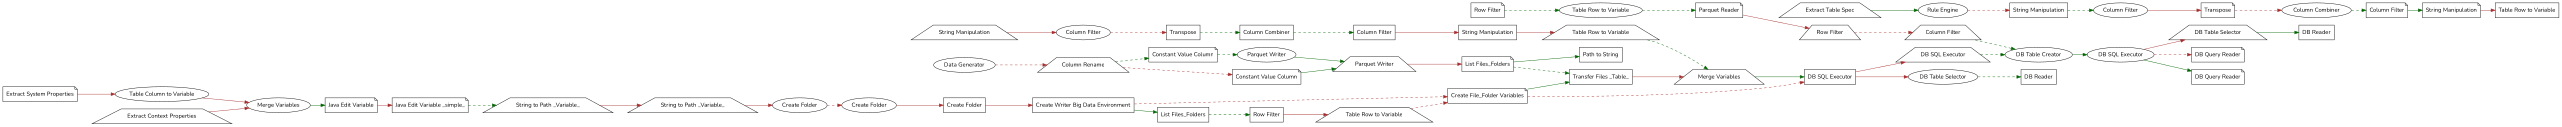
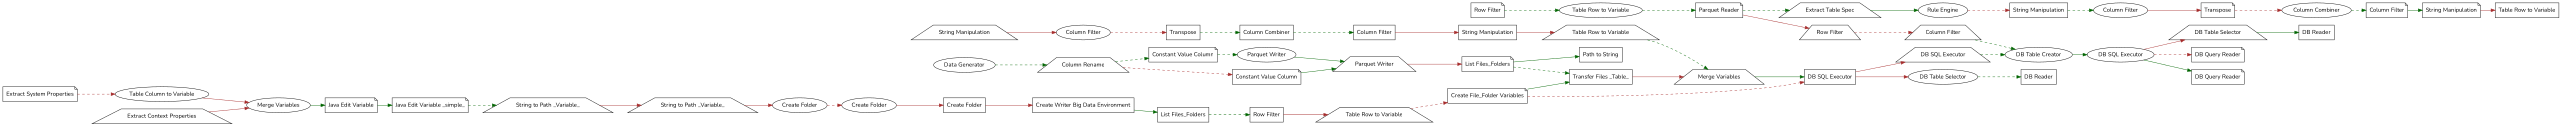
none -> (1764, 10)
(1019, 65) -> (1019, 65)
(94, 94) -> (94, 94)
(1289, 100) -> none
(383, 105) -> (383, 105)
